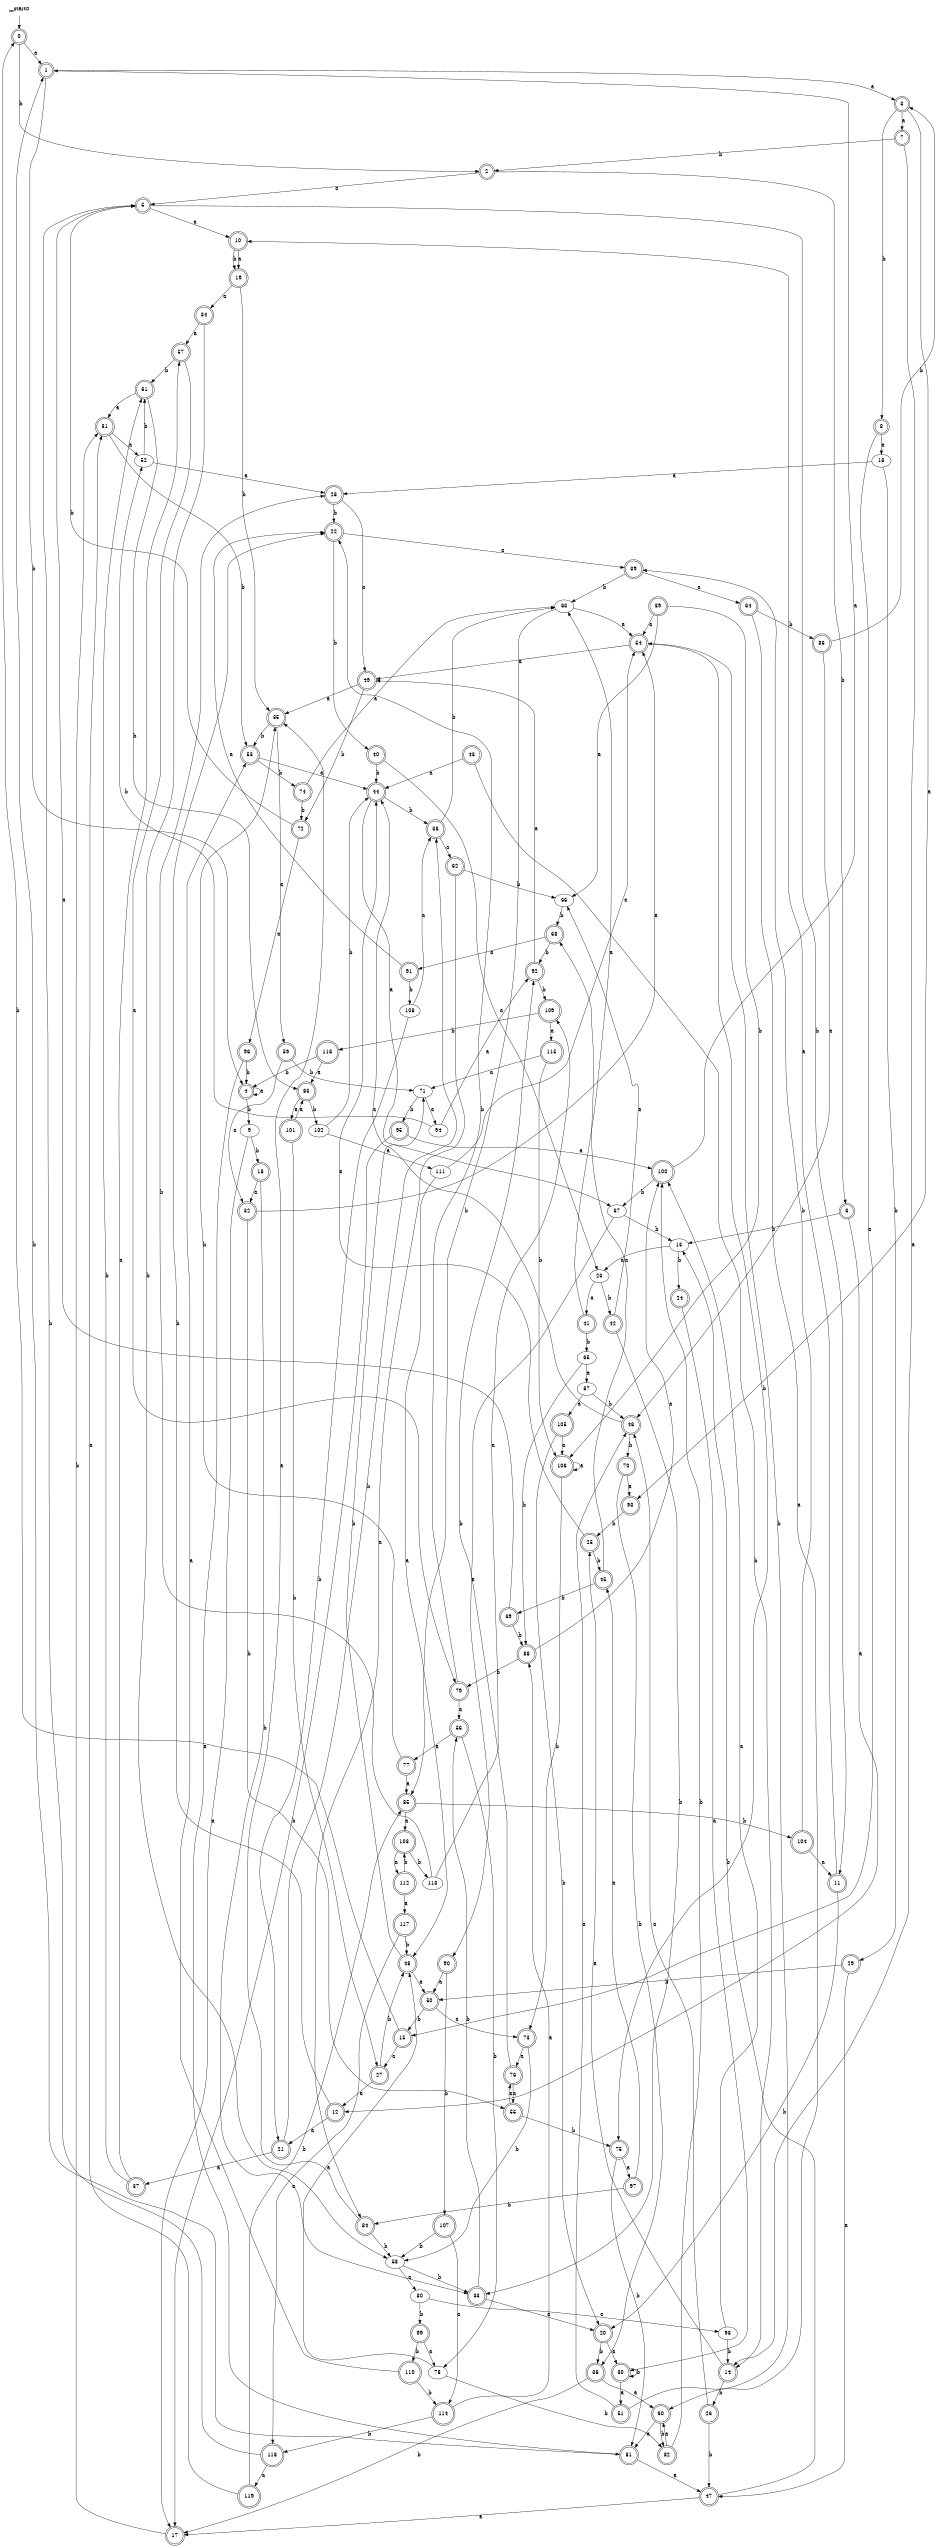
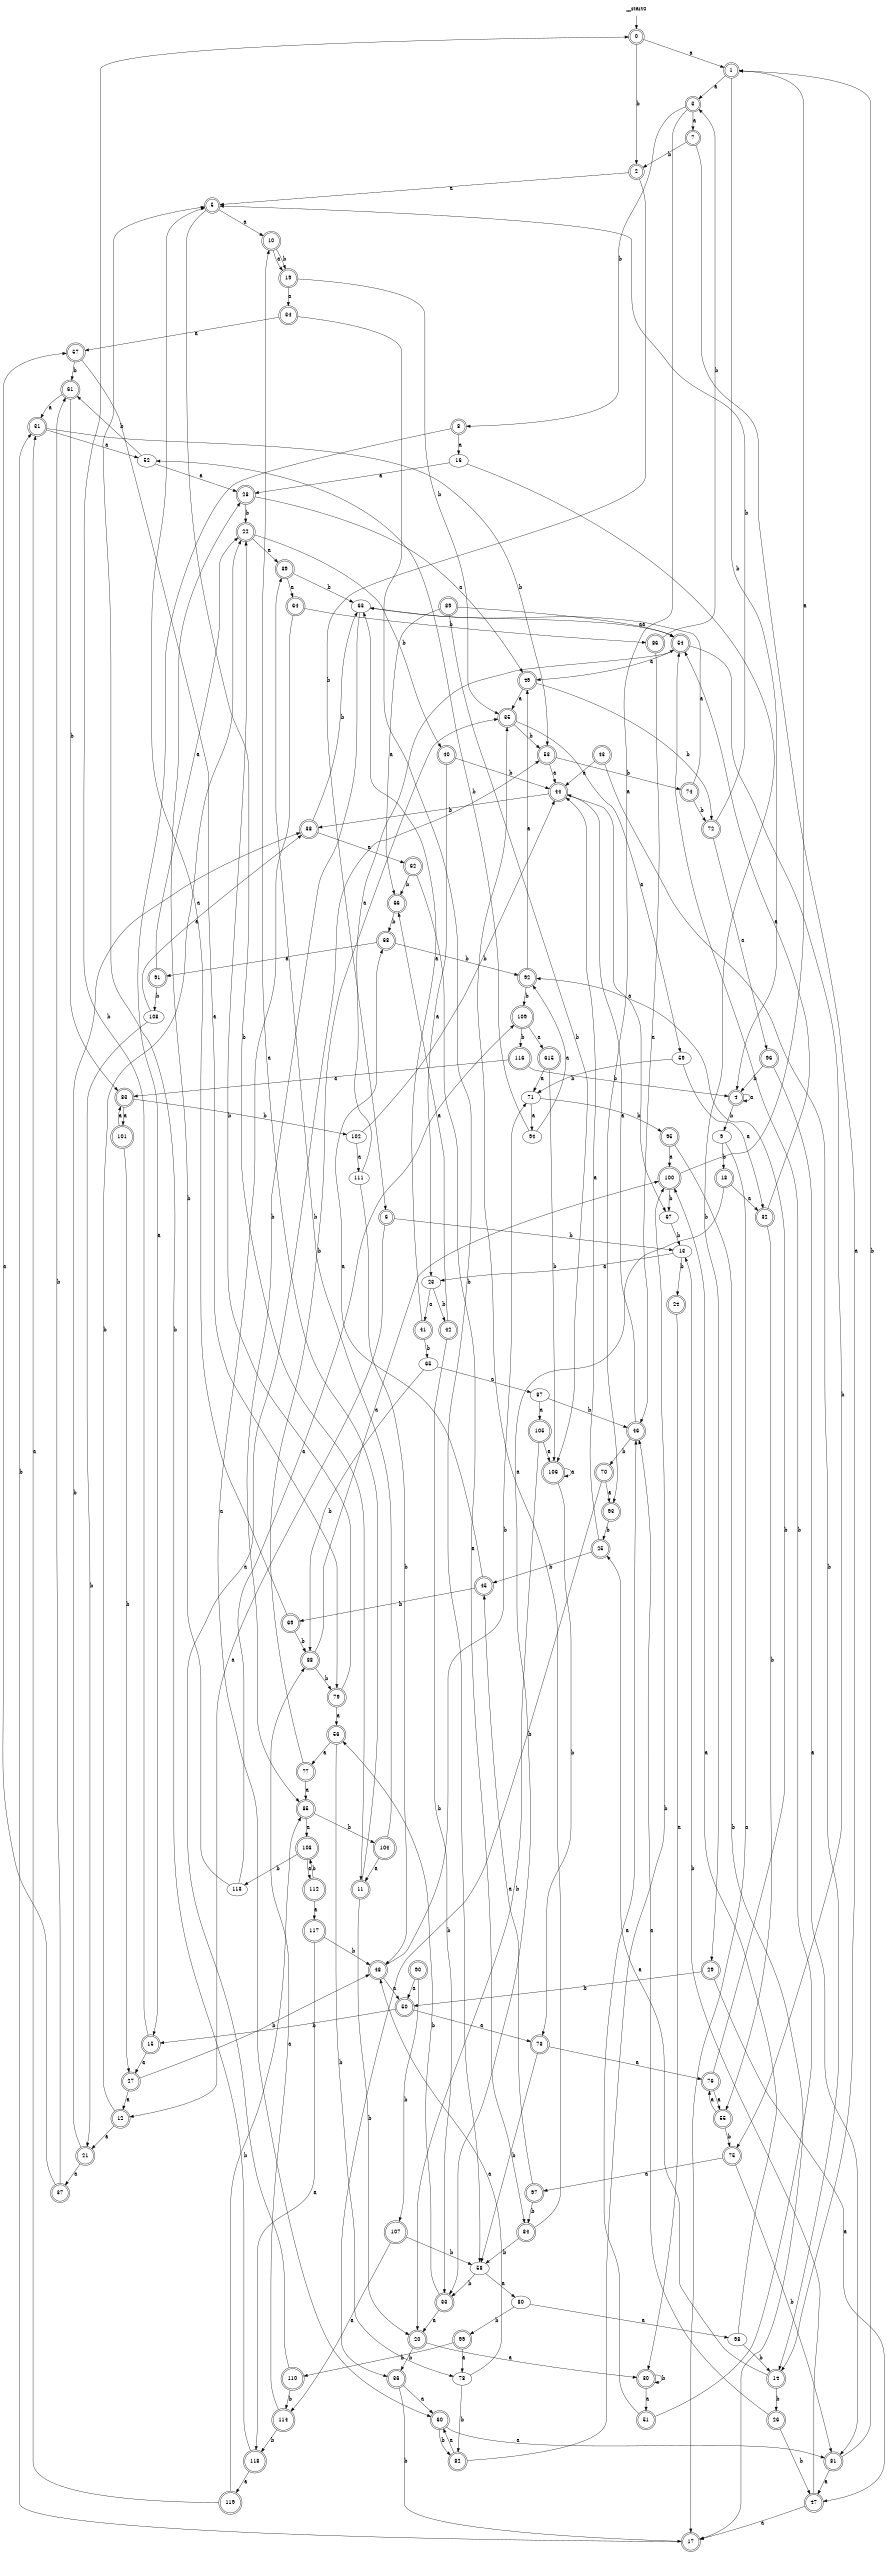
(564, 900) -> (397, 904)
(286, 1052) -> (682, 1058)
(552, 1052) -> (549, 1058)
(473, 1547) -> none
(407, 1561) -> (406, 1568)
